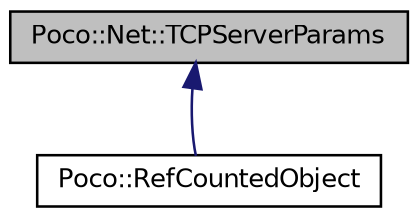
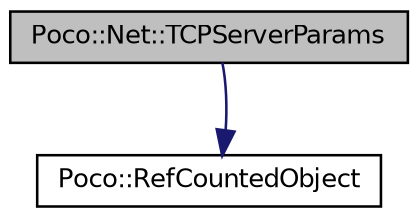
(192, 122) -> (226, 96)
